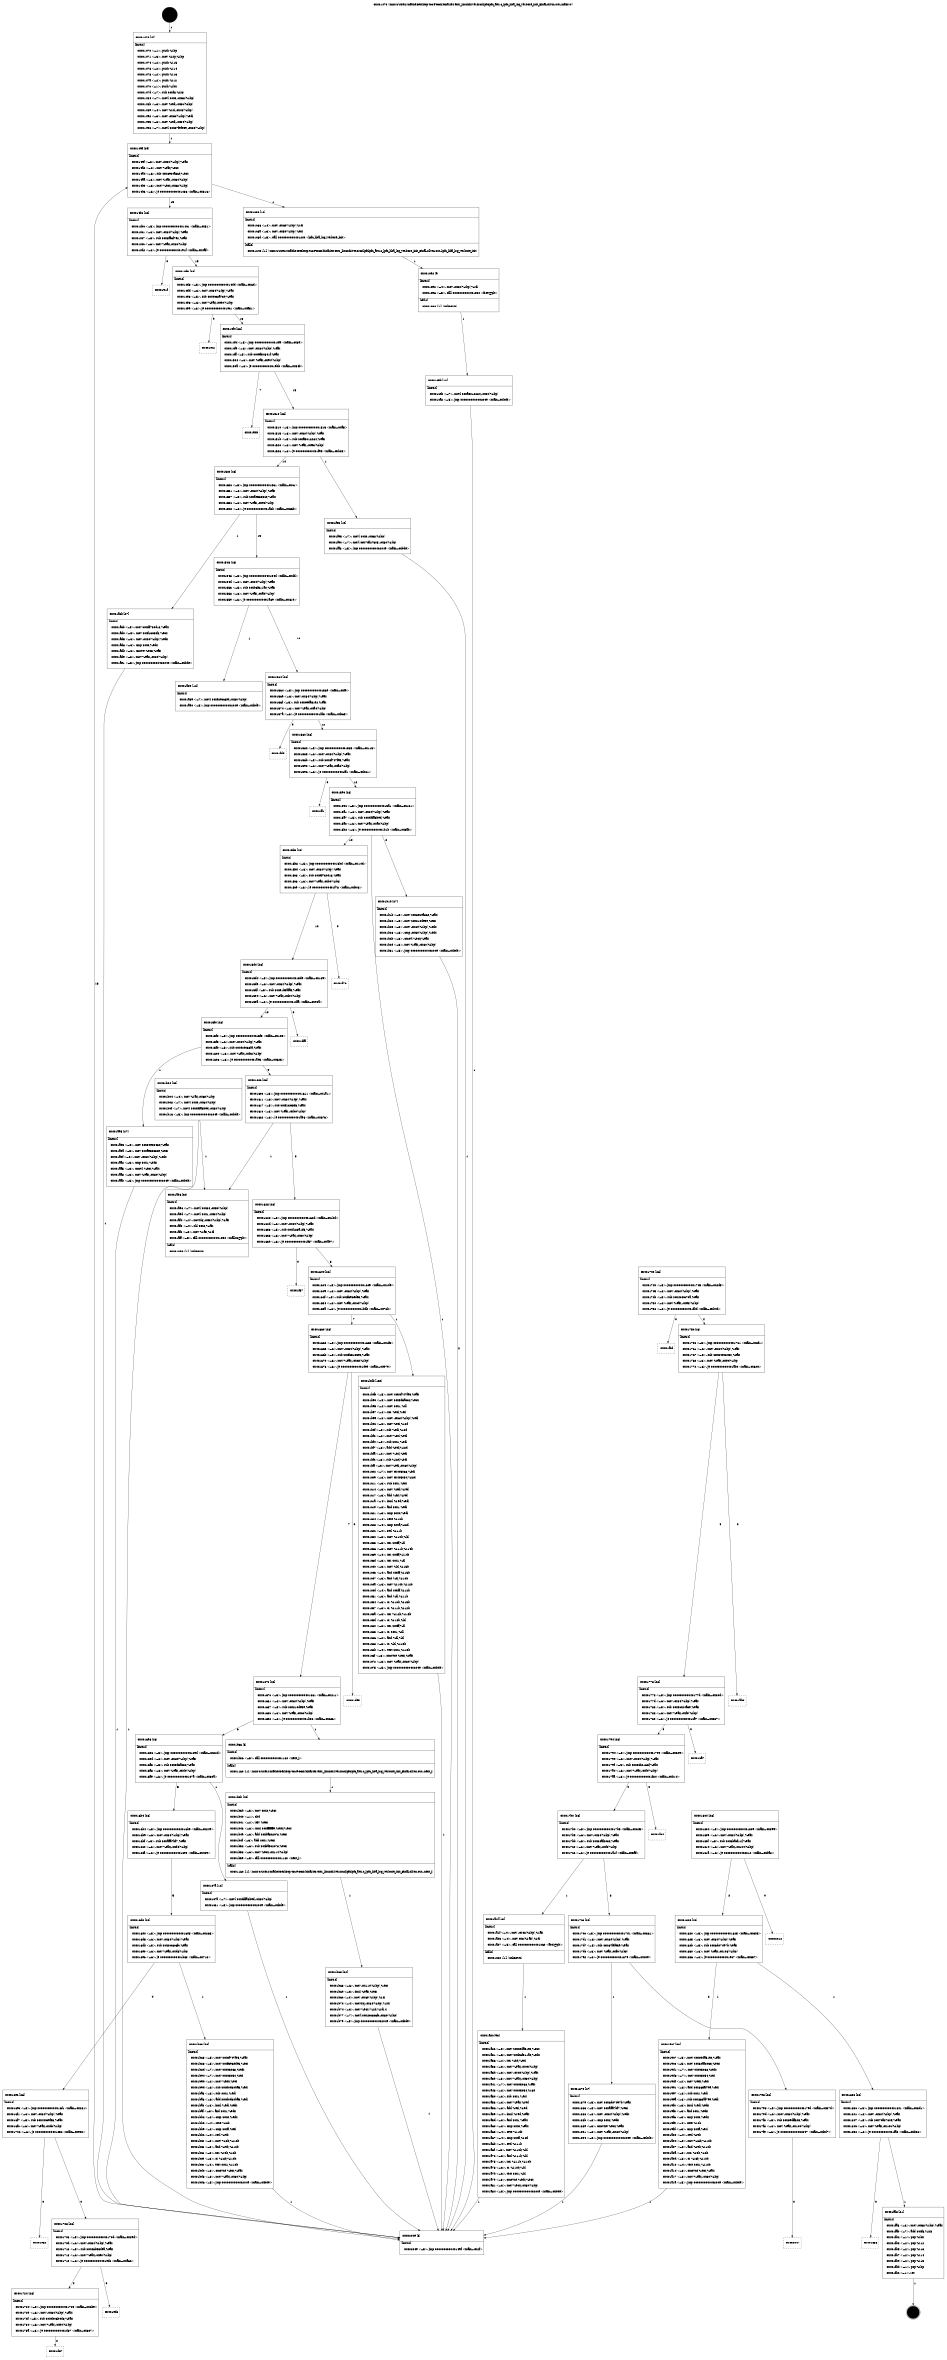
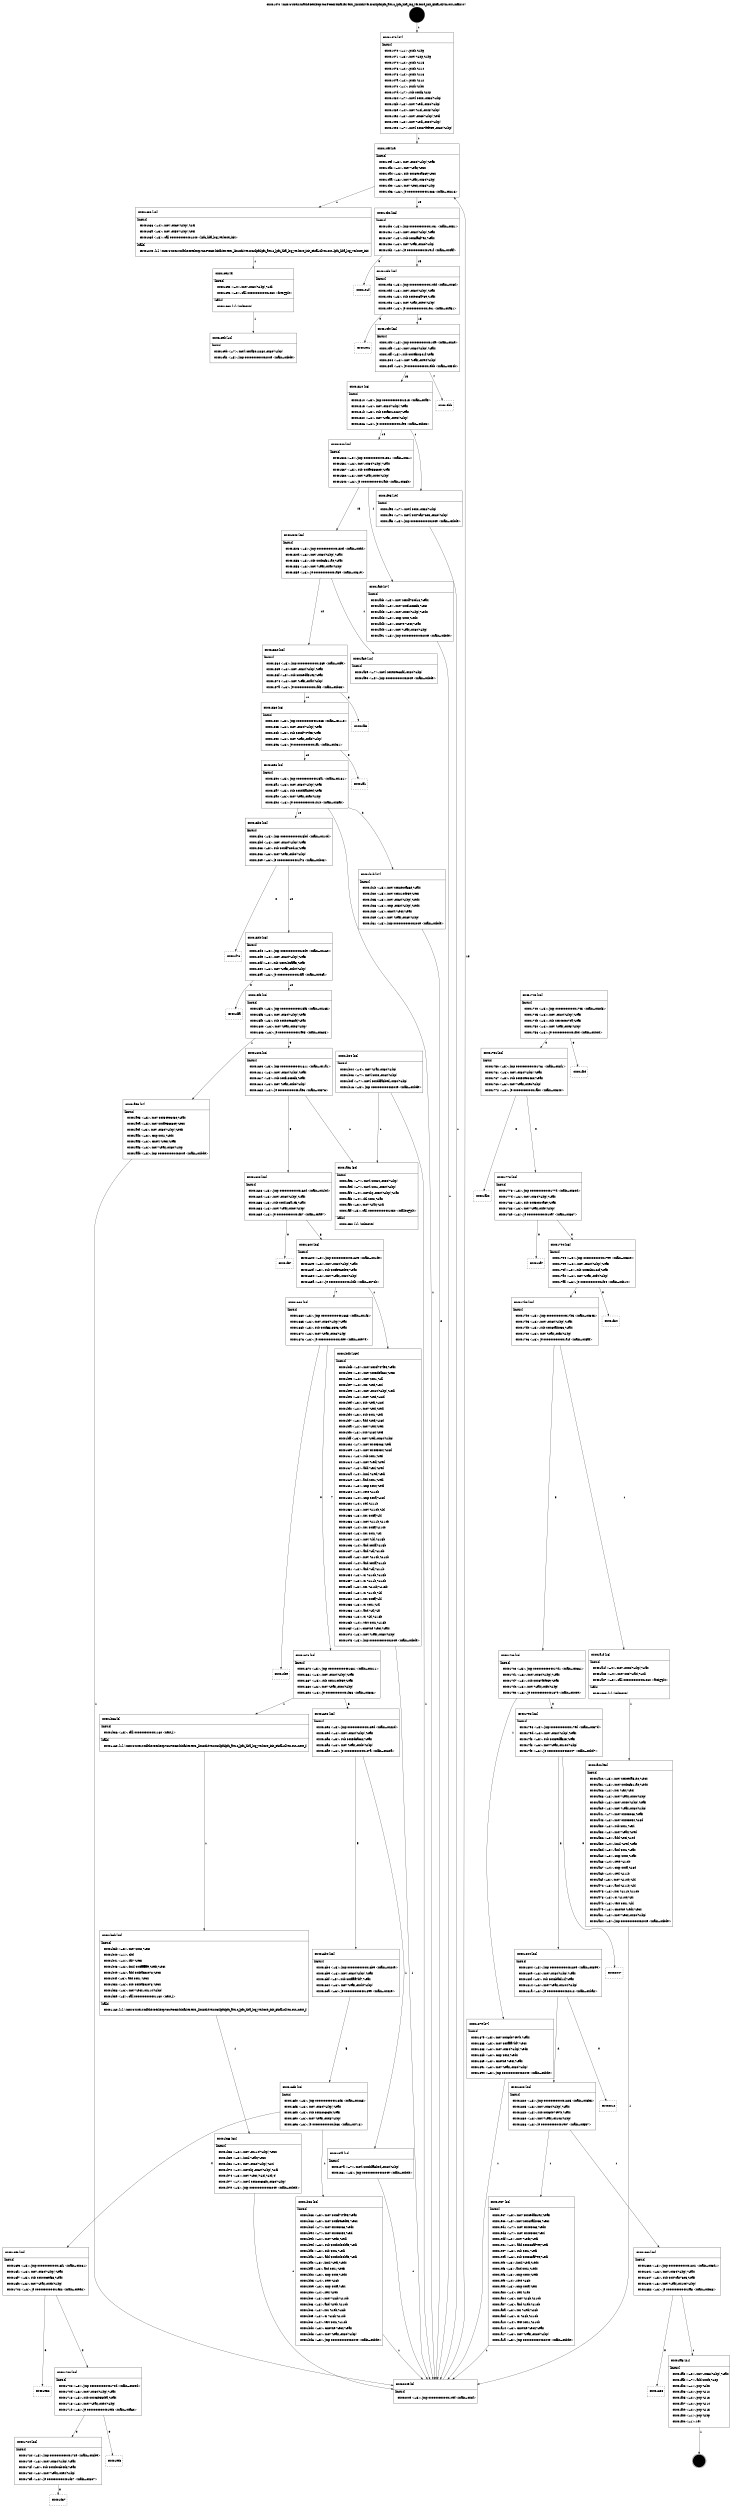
(473, 1320) -> none
none -> (559, 1852)
